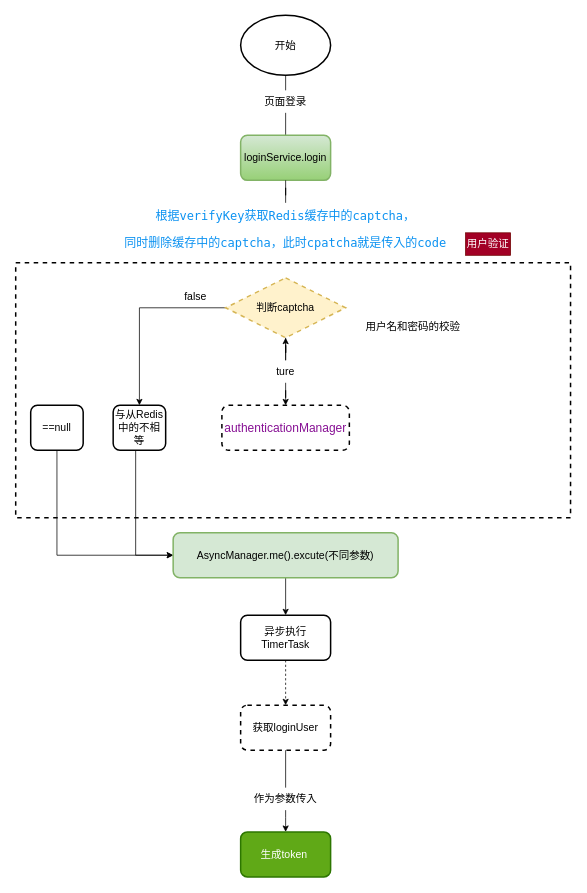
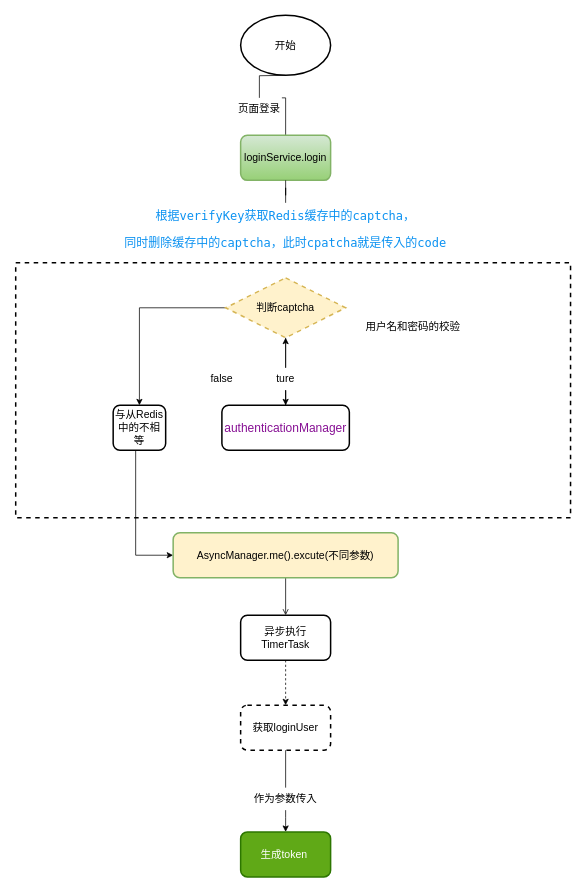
(285, 102) -> (259, 109)
(488, 244) -> none
(195, 297) -> (222, 379)
(285, 372) -> (285, 379)
(57, 428) -> none
(285, 428) -> (285, 428)
(94, 555) -> none
(285, 555) -> (285, 555)
(285, 609) -> (285, 610)
